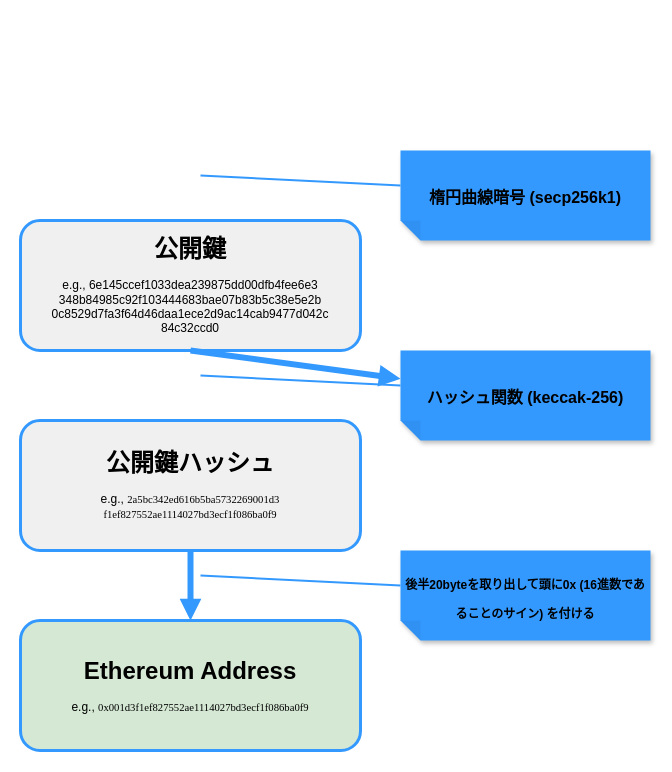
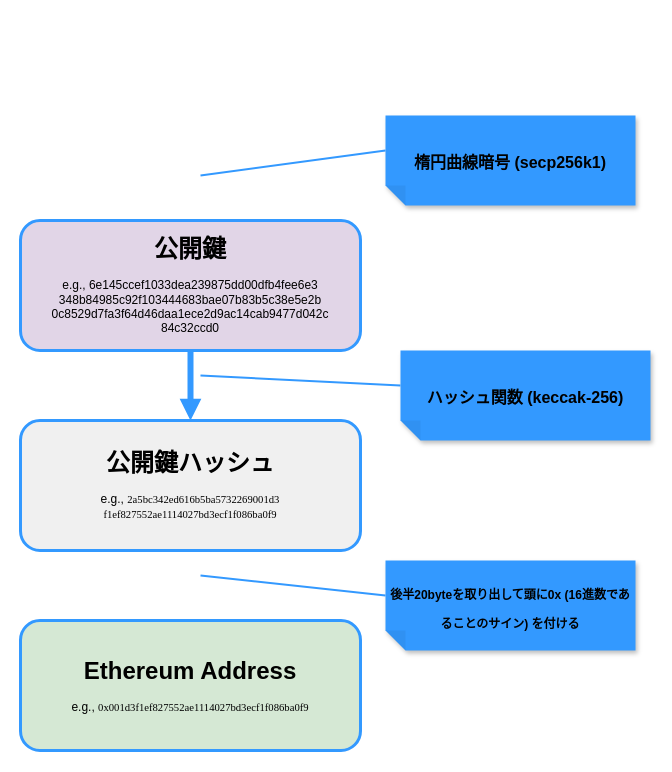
(526, 196) -> (511, 161)
(191, 286) -> (191, 286)
(286, 363) -> (191, 376)
(191, 576) -> none
(526, 596) -> (511, 606)
